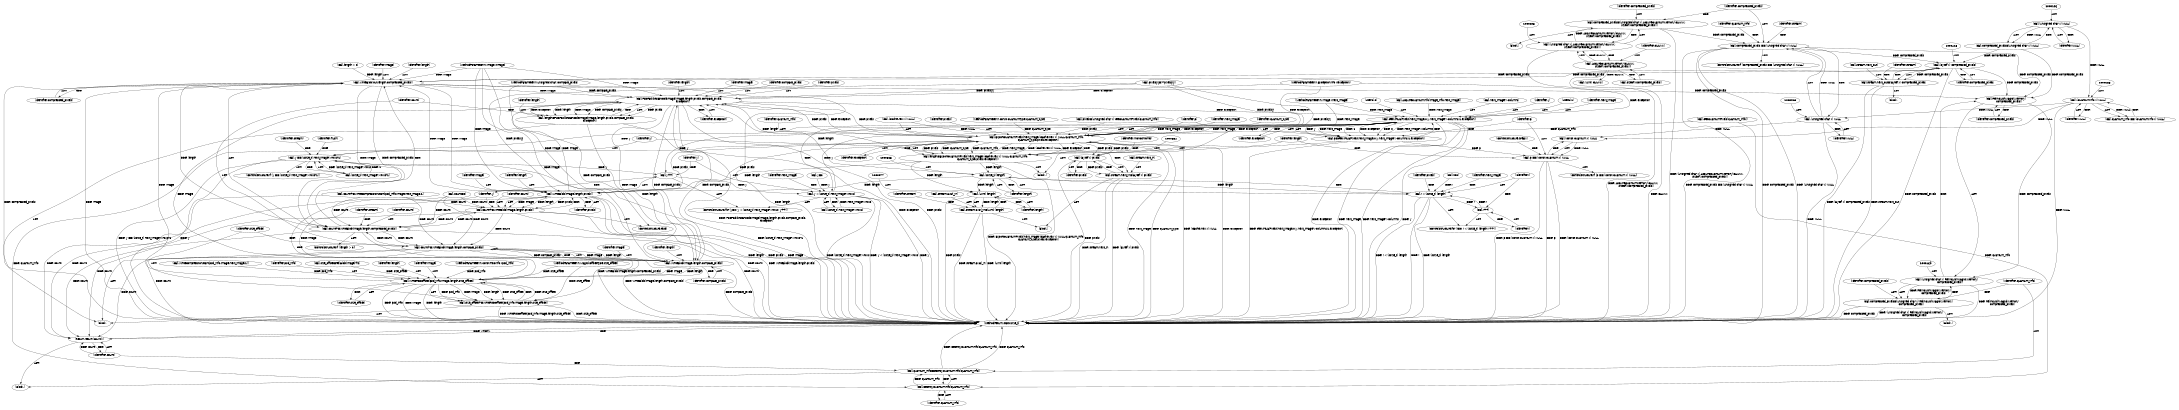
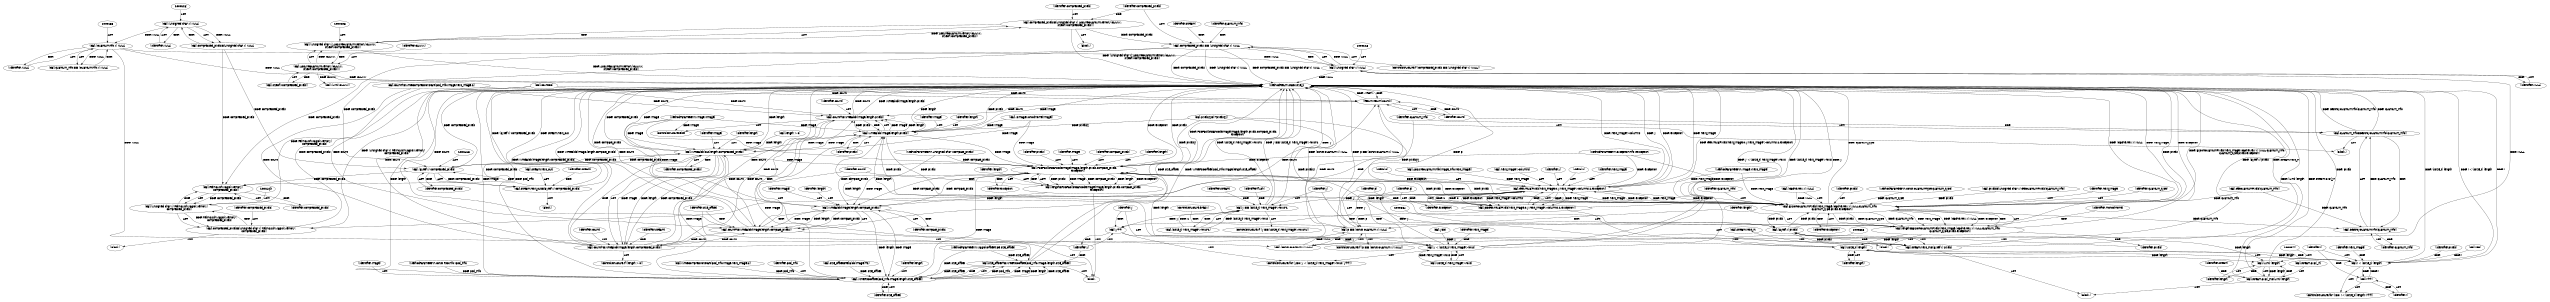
none -> (1031, 118)
(249, 222) -> (1122, 104)
